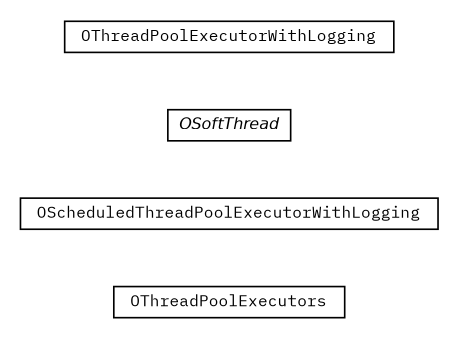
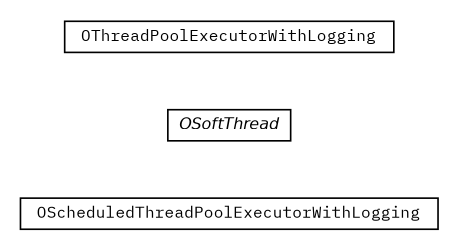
(228, 301) -> none
